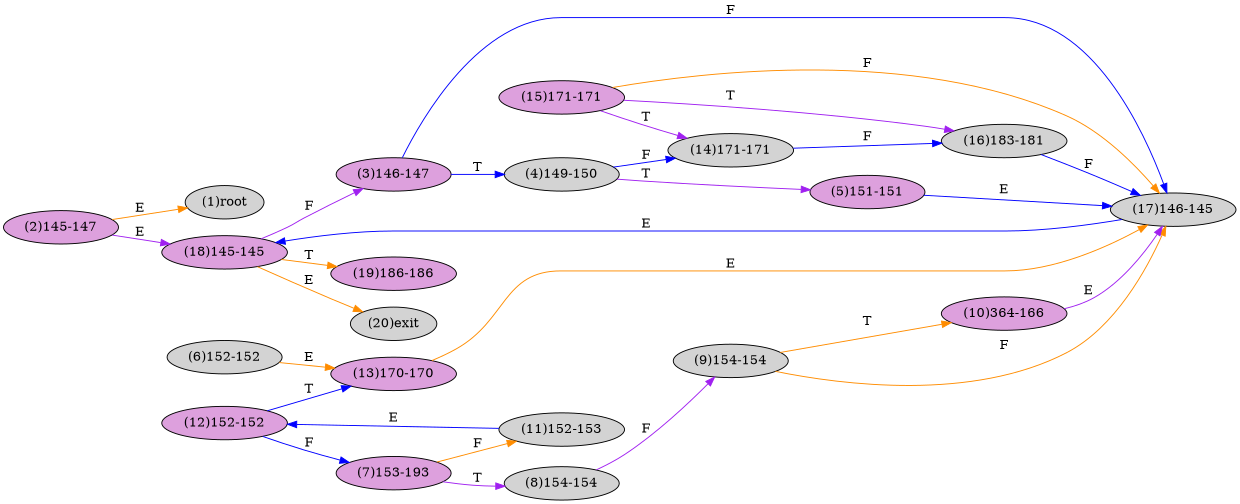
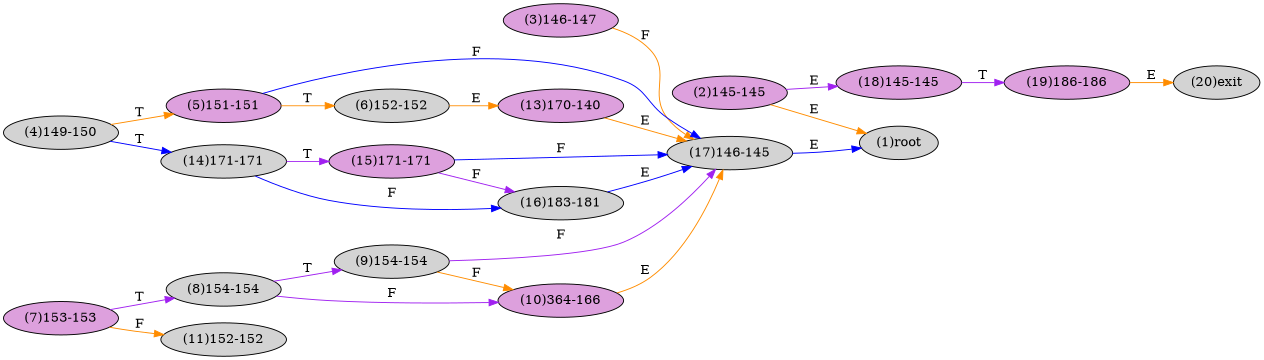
(794, 18) -> (660, 74)
(898, 75) -> (556, 157)
(731, 96) -> (476, 175)
none -> (303, 106)
(639, 124) -> (303, 161)
(646, 155) -> (140, 140)
(1089, 165) -> (645, 173)
(473, 174) -> none
(709, 185) -> (138, 120)
(1004, 190) -> (476, 52)
(308, 216) -> none
(61, 227) -> (730, 93)
(704, 231) -> (822, 152)
(304, 262) -> (978, 83)
(1118, 281) -> (680, 248)
(306, 288) -> (1147, 83)
none -> (382, 302)
(867, 321) -> (476, 273)
(394, 374) -> (561, 106)
(999, 376) -> (591, 250)
(225, 423) -> none
(646, 429) -> (308, 269)
(562, 430) -> (224, 340)
(394, 473) -> (61, 318)
